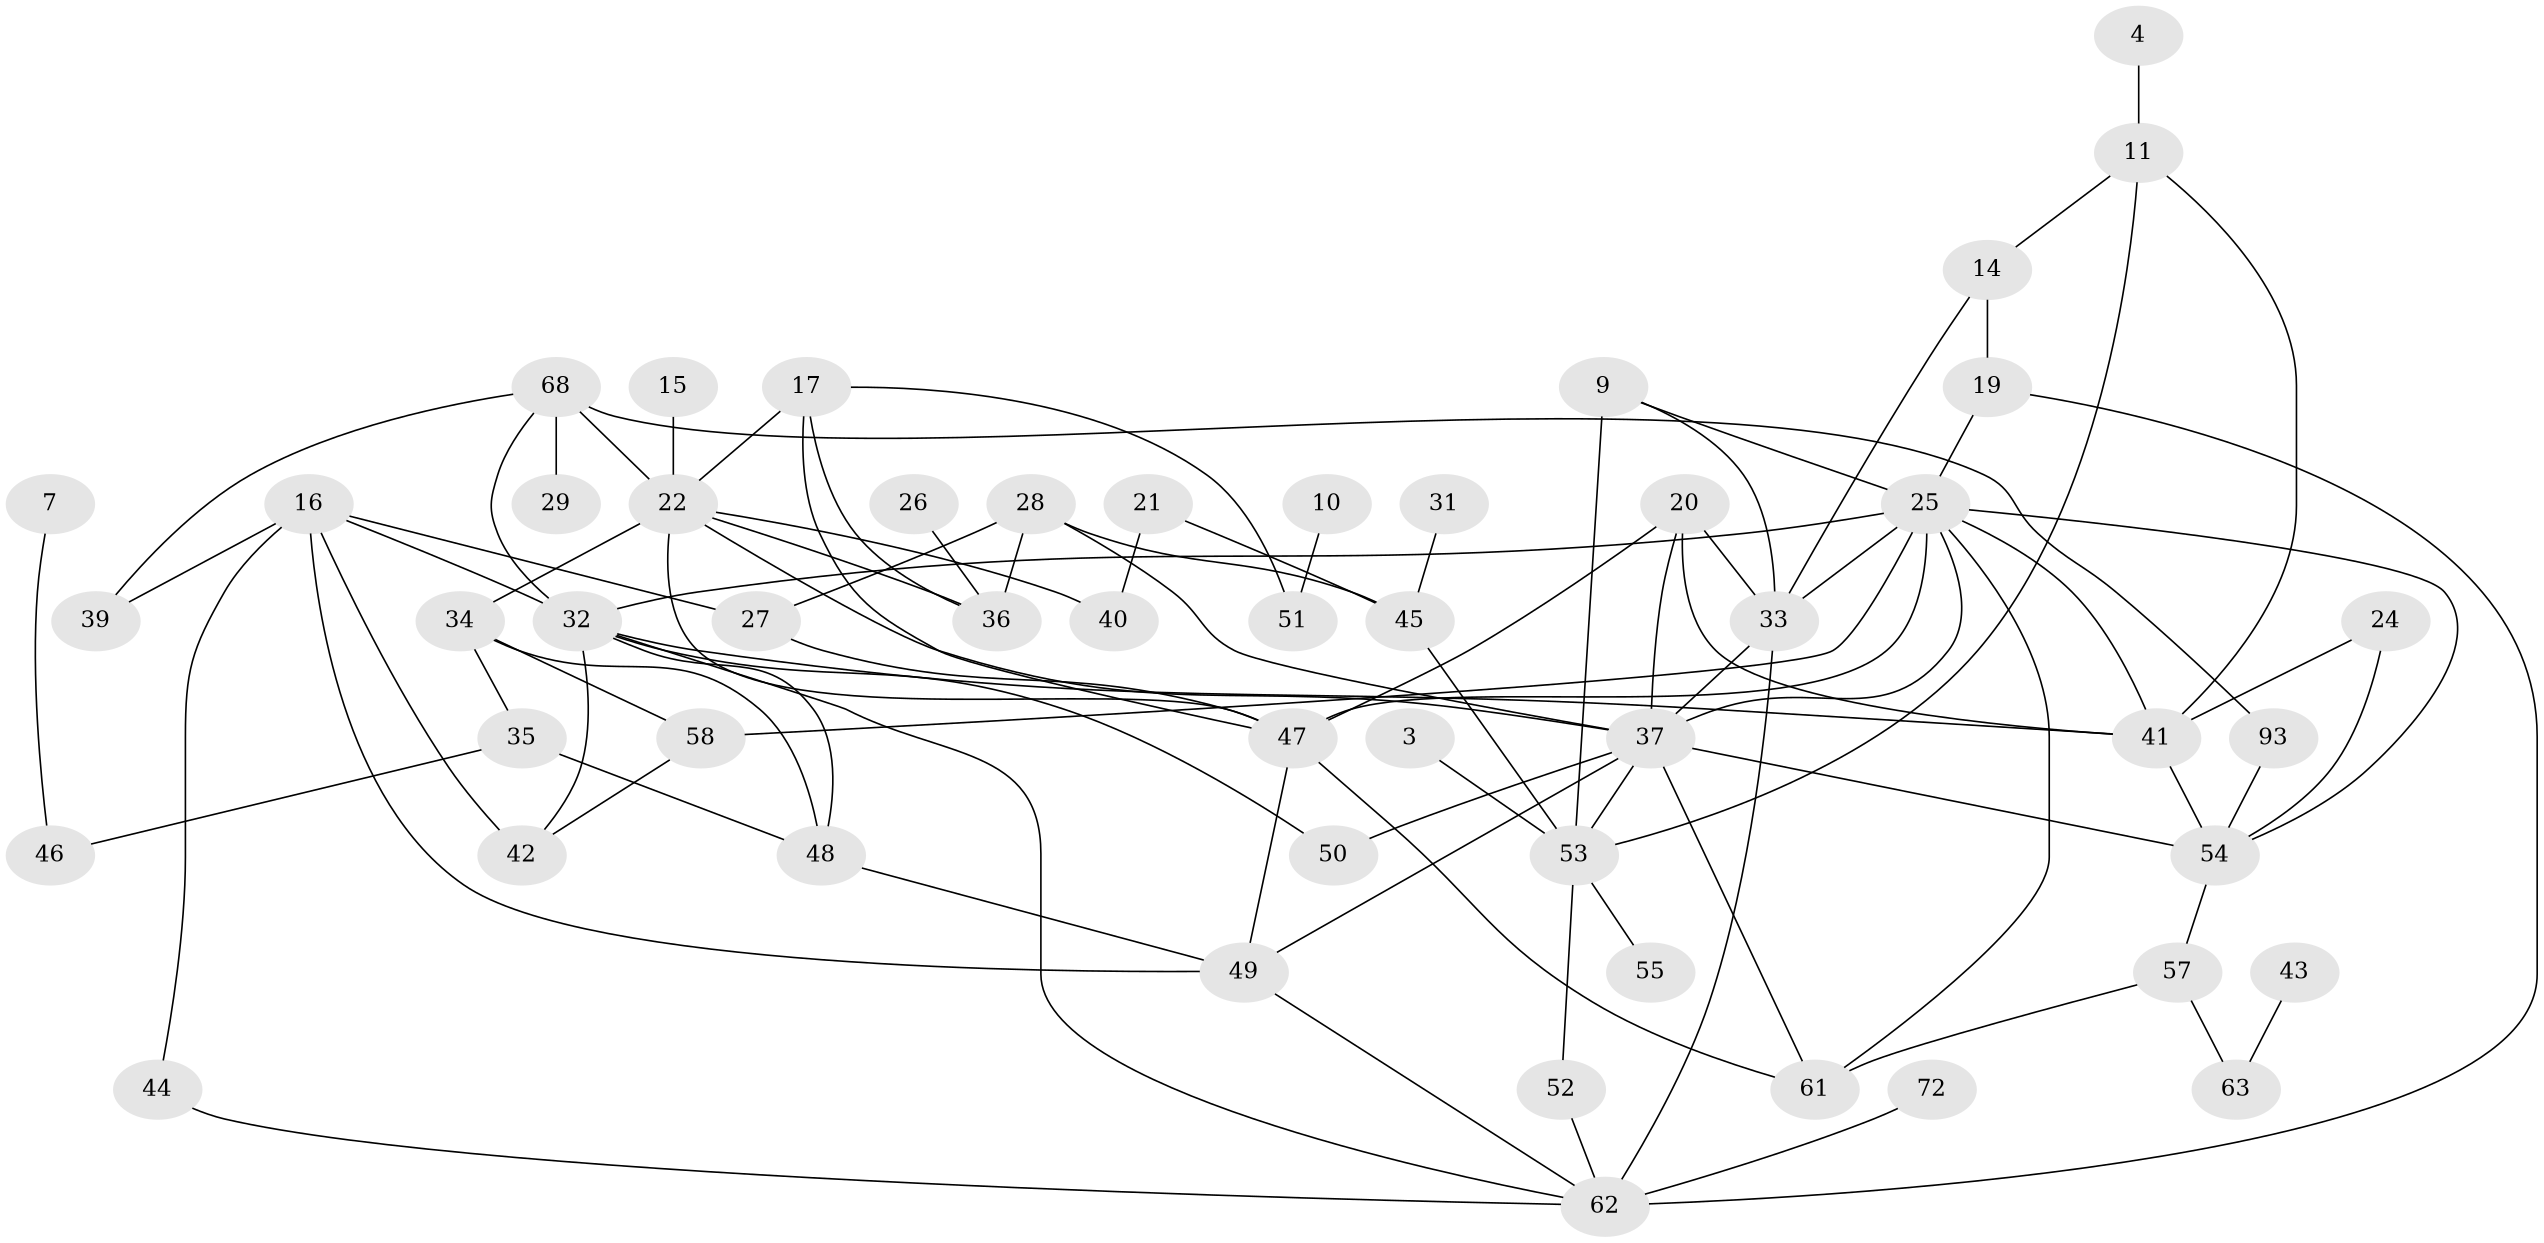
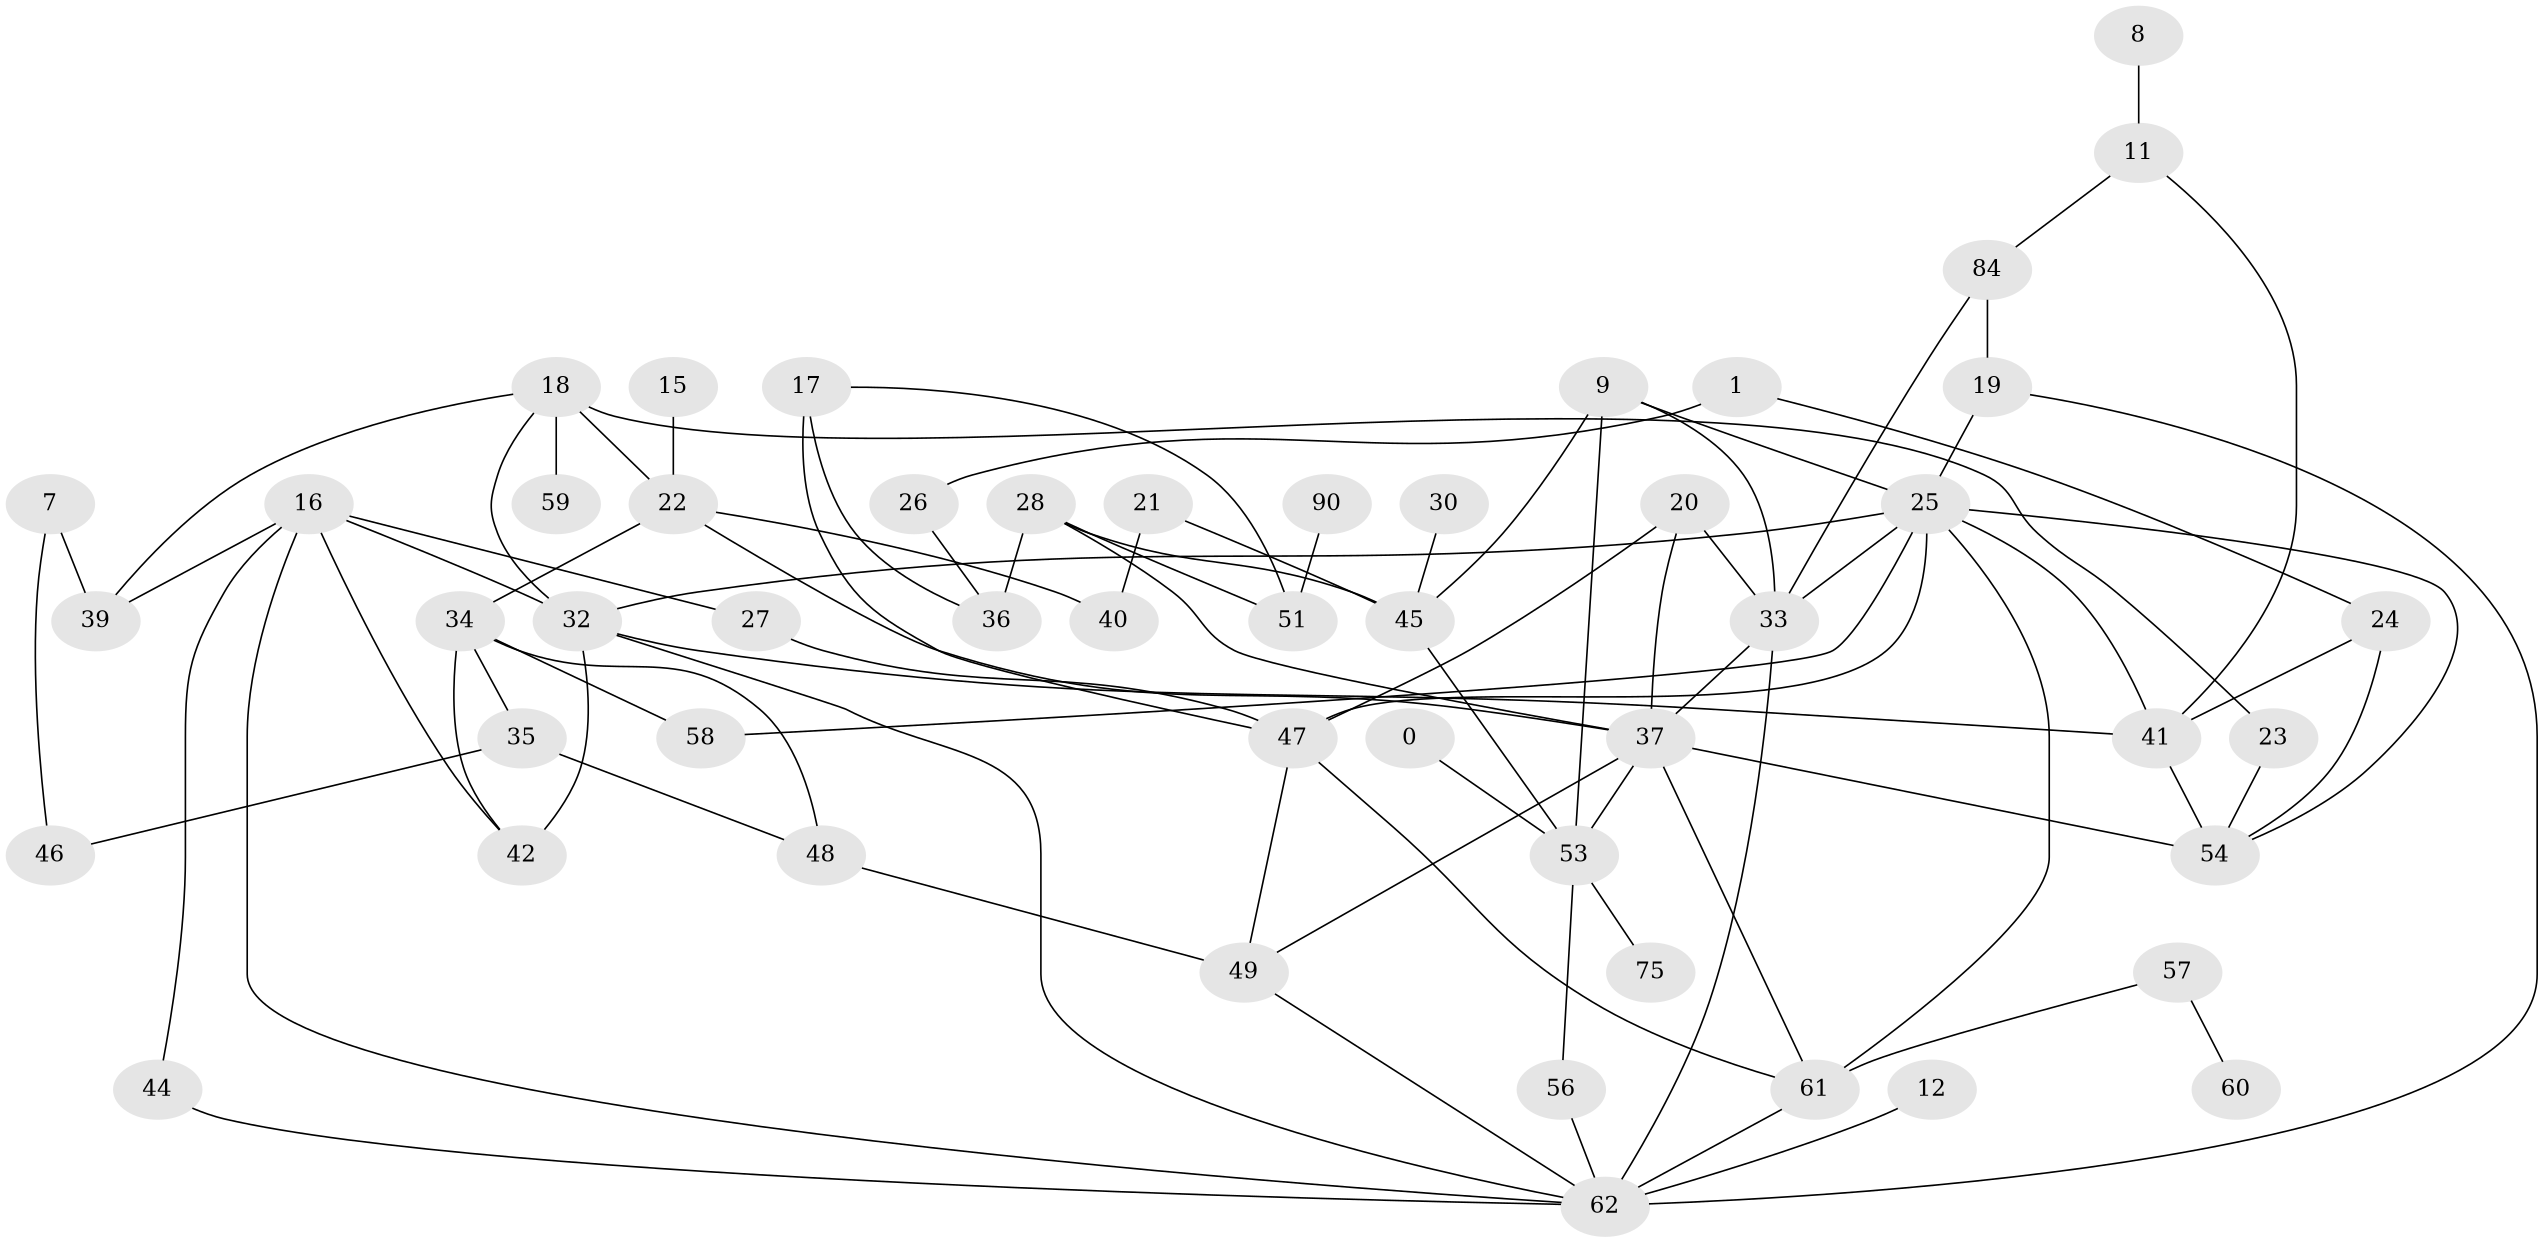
(2139, 36) -> (2139, 36)
(1987, 270) -> (1987, 270)
(556, 387) -> (556, 387)
none -> (1737, 387)
(740, 446) -> none
(556, 504) -> (556, 504)
(1327, 504) -> (1327, 504)
(1444, 504) -> (1444, 504)
none -> (1520, 512)
none -> (73, 563)
(850, 563) -> none
(896, 565) -> (1170, 568)
(2016, 597) -> none
(1885, 694) -> none
(913, 698) -> none
(1887, 708) -> none
(815, 711) -> none
(1410, 738) -> (1410, 738)
(2274, 738) -> (2274, 738)
(611, 797) -> (457, 741)
(1334, 855) -> none
(2196, 914) -> none
(631, 937) -> (667, 1112)
(1651, 973) -> (1651, 973)
(2295, 973) -> none
(1561, 1090) -> (1561, 1090)
(1932, 1090) -> (1932, 1090)
(2236, 1090) -> (2236, 1090)
none -> (1710, 1148)
